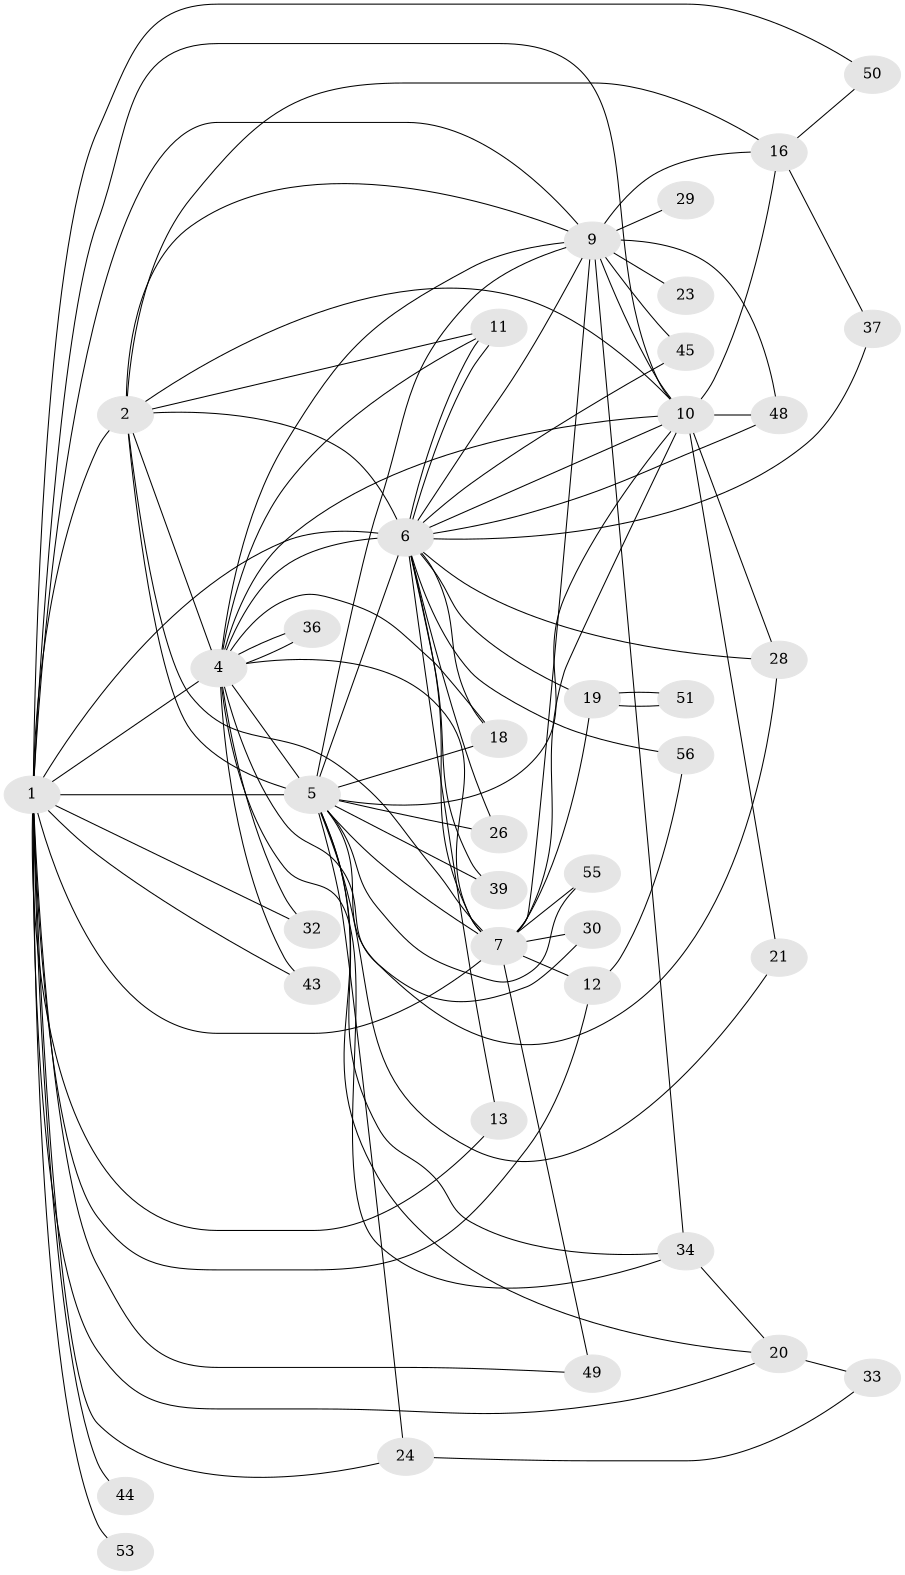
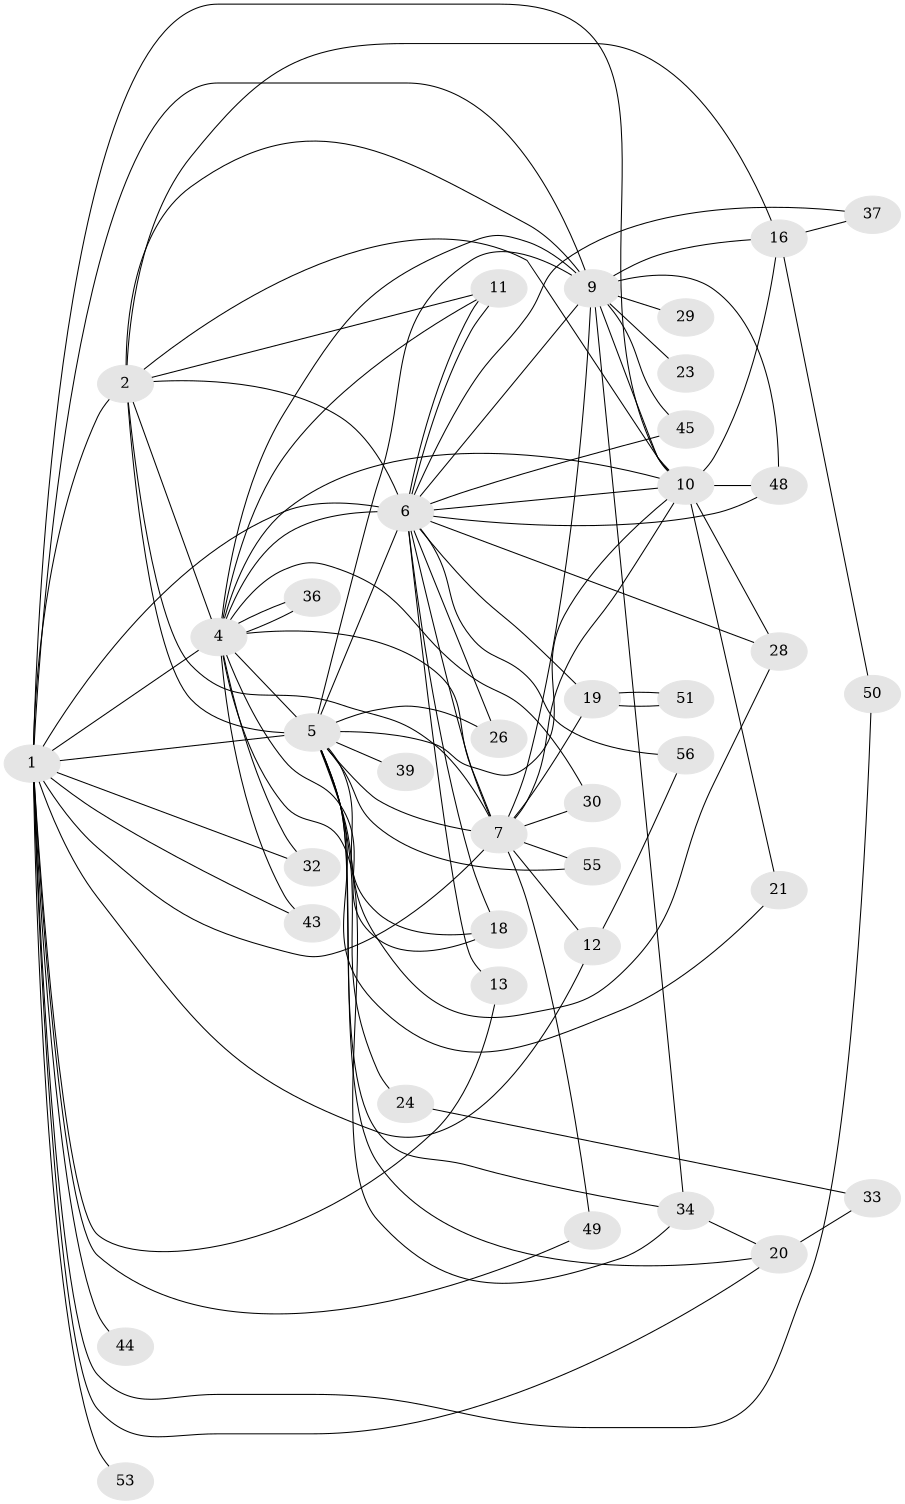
(441, 718) -> none
(88, 1402) -> none
